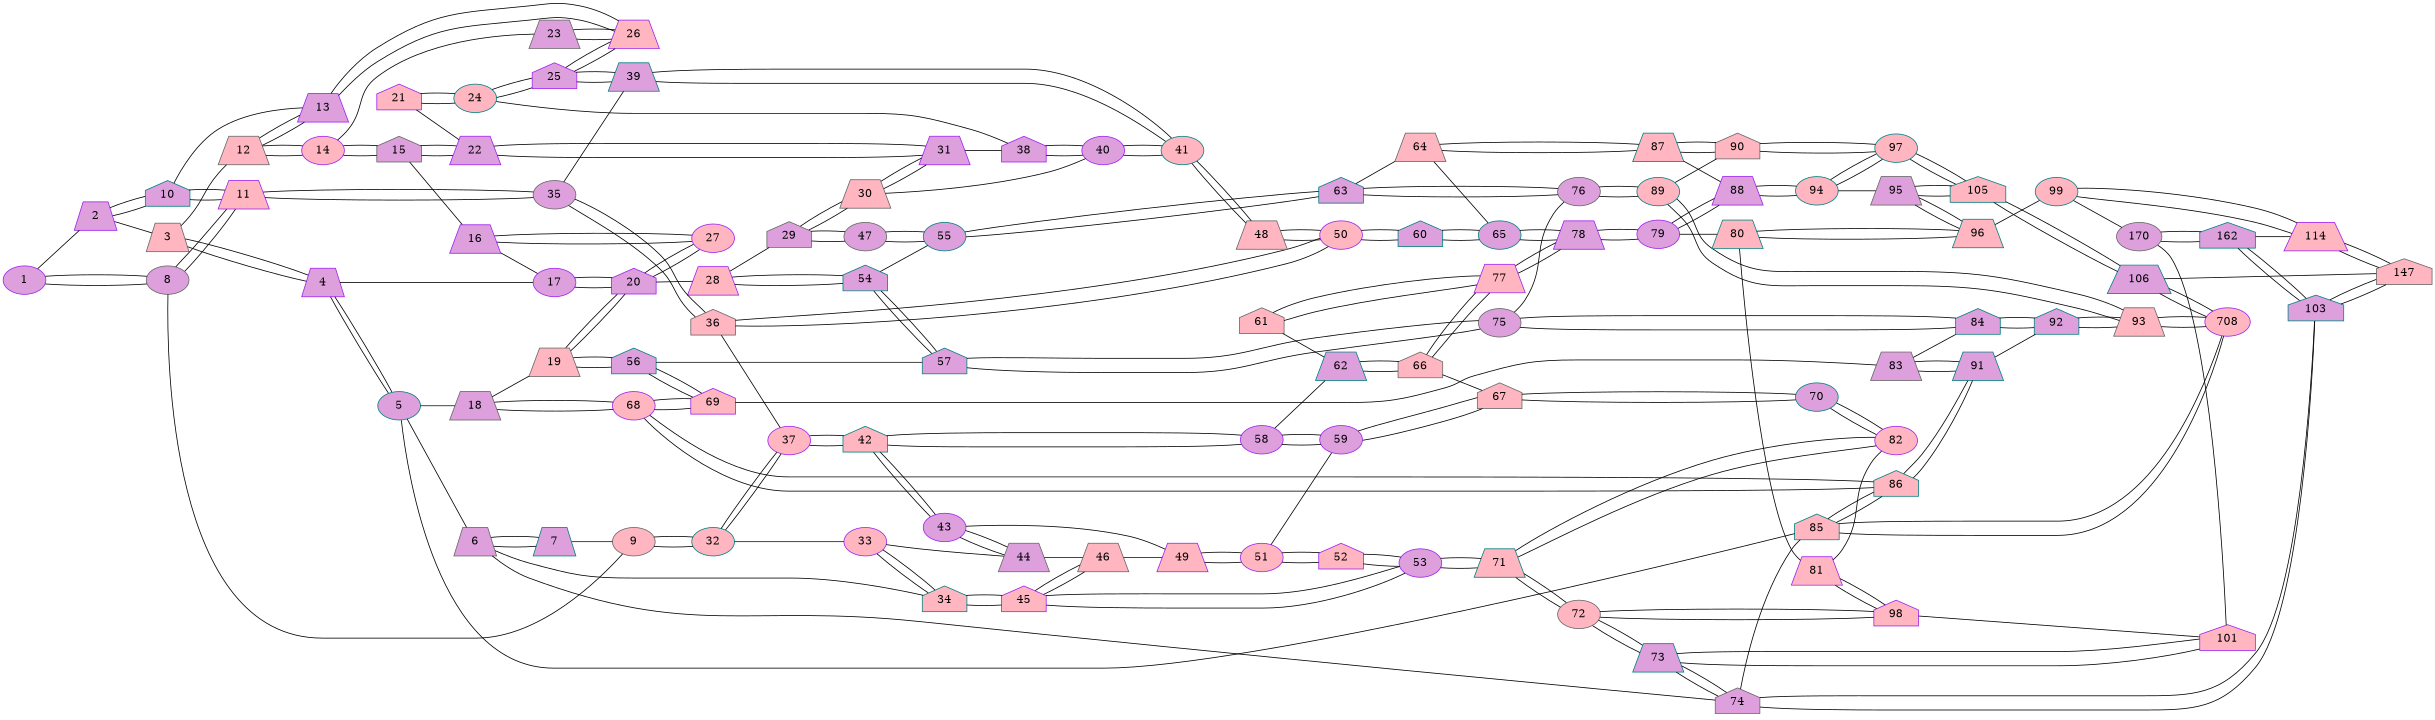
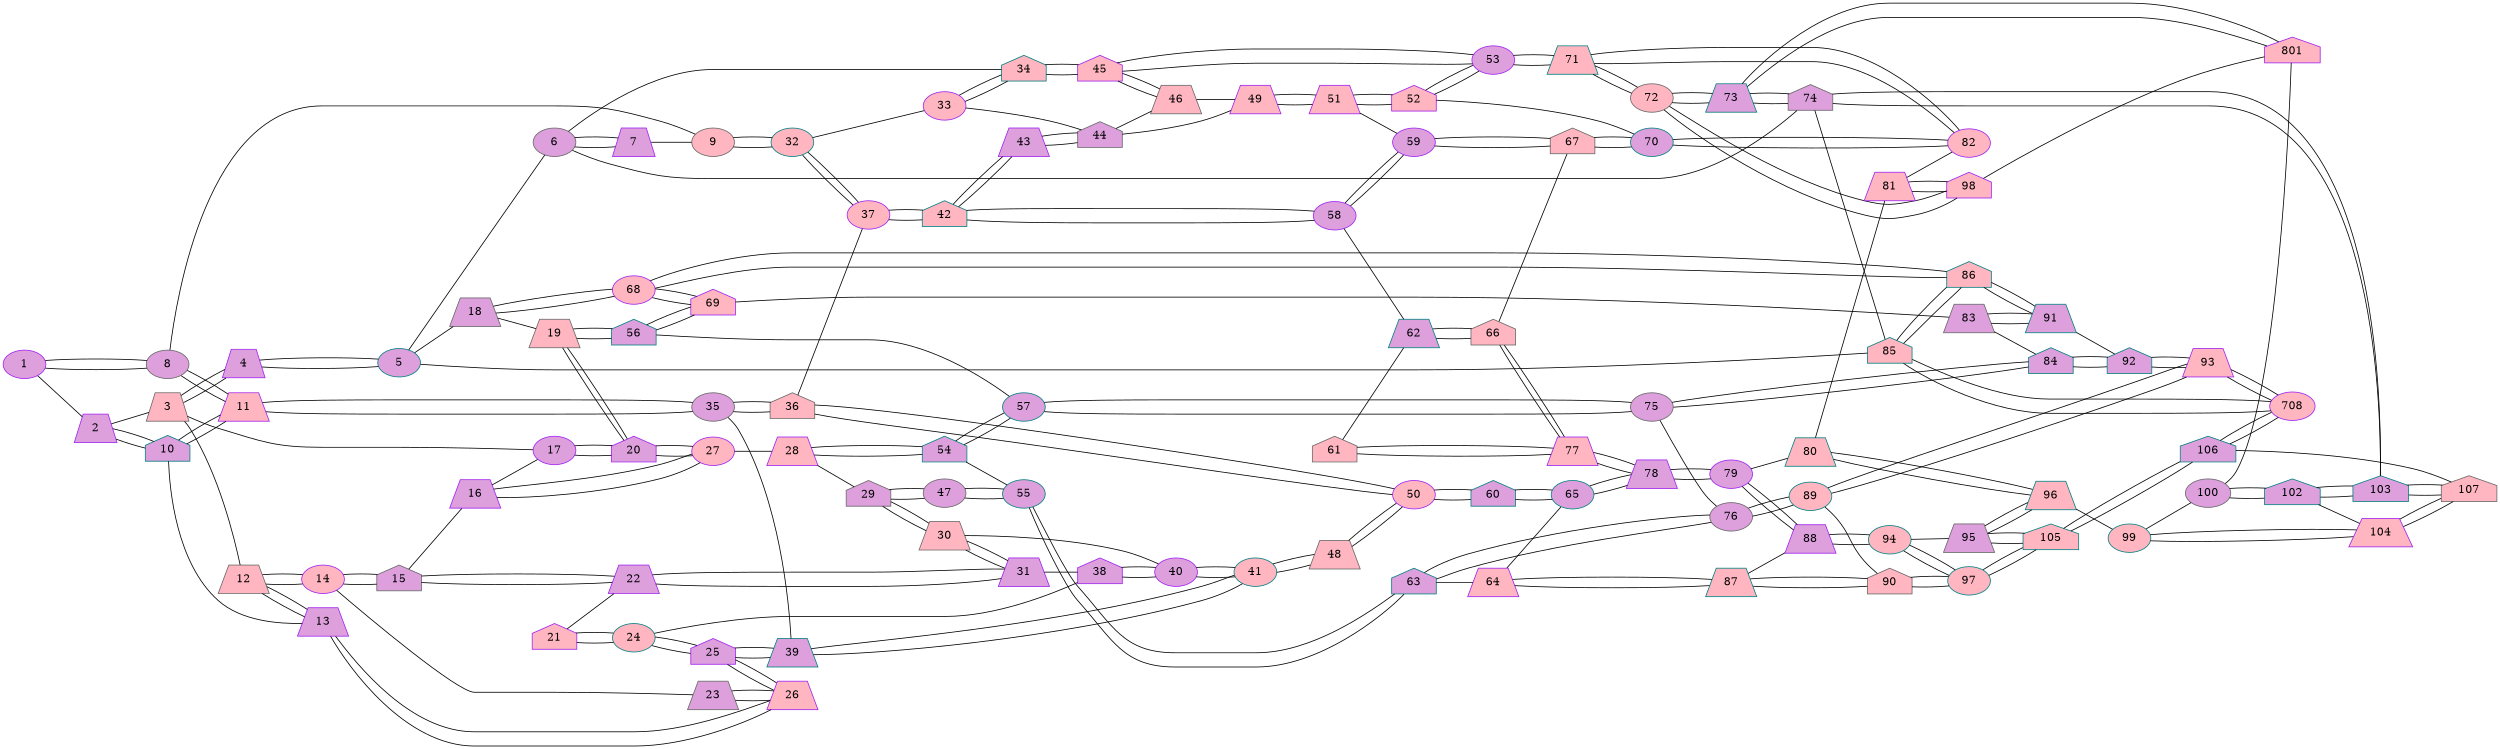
none -> (1537, 109)
(1420, 147) -> (1493, 582)
(2139, 237) -> (2208, 493)
(2228, 237) -> (2292, 493)
(2316, 237) -> (2381, 533)
(2404, 273) -> (2469, 490)
(2139, 279) -> (2208, 450)
(683, 281) -> (755, 451)
(437, 282) -> (358, 447)
(2139, 322) -> (2208, 363)
(945, 362) -> (1024, 407)
(945, 527) -> (1024, 142)
(1067, 528) -> (1178, 126)
(475, 542) -> (555, 142)
(555, 542) -> (634, 142)
(1024, 558) -> (1100, 136)
(1262, 558) -> (1335, 100)
(2228, 639) -> (2292, 51)
